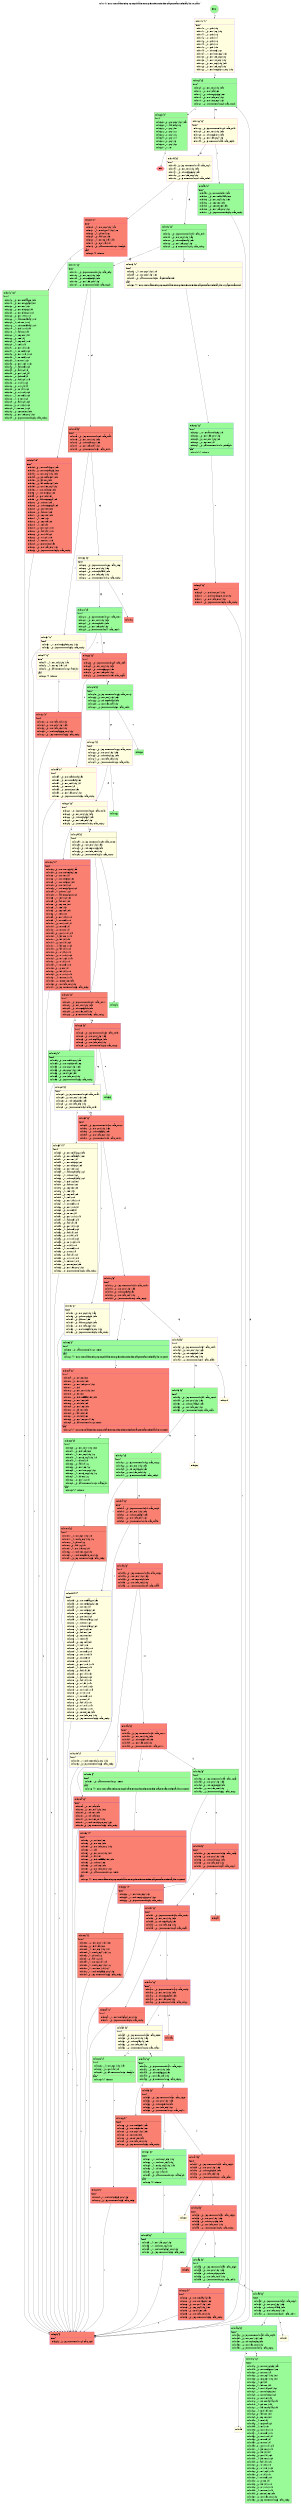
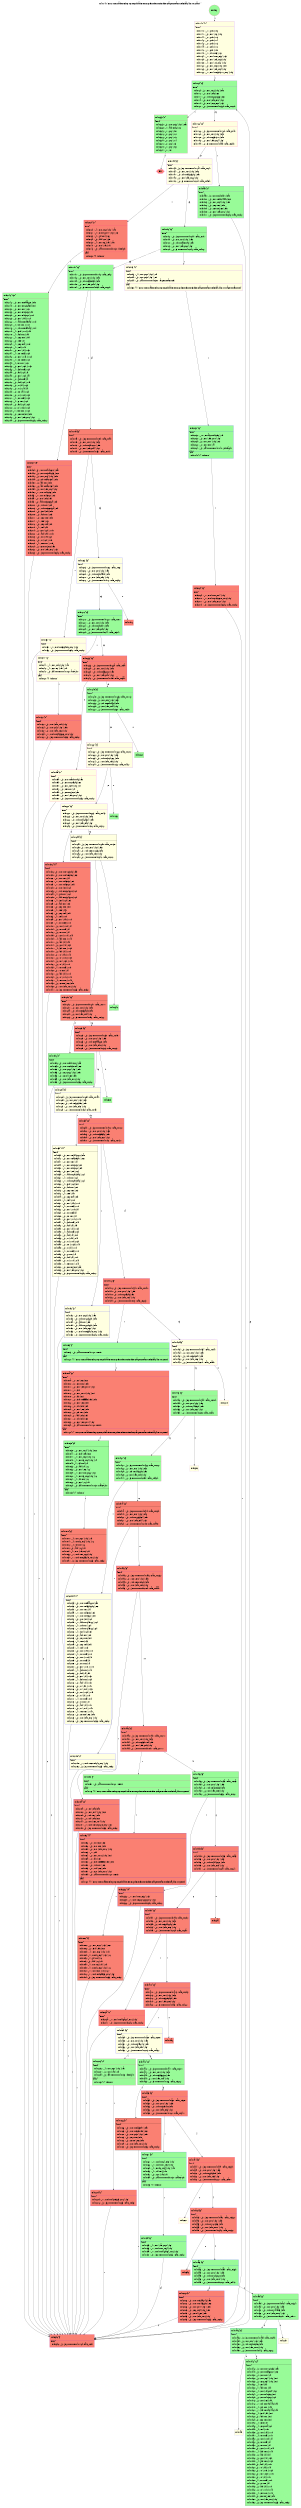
(214, 9) -> (214, 10)
